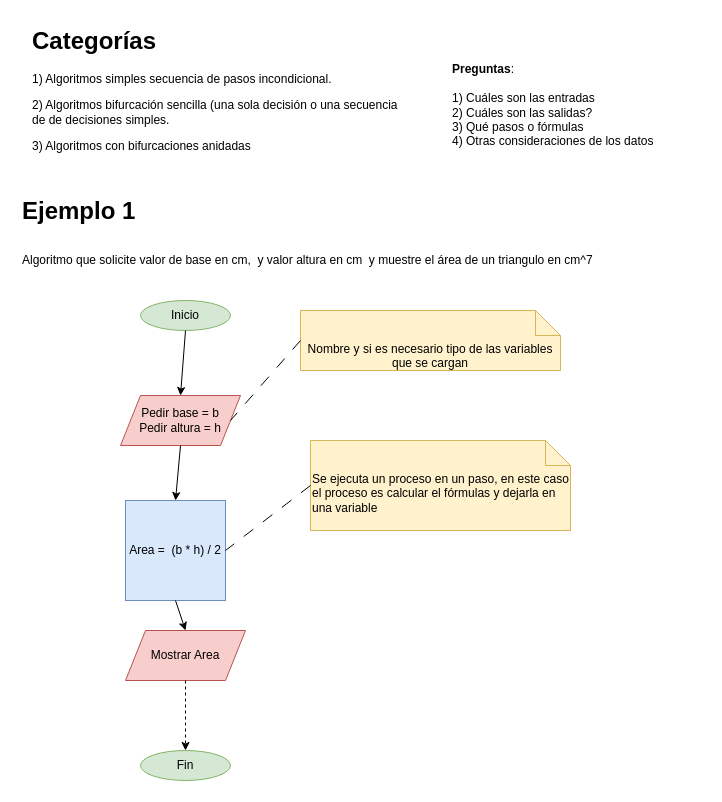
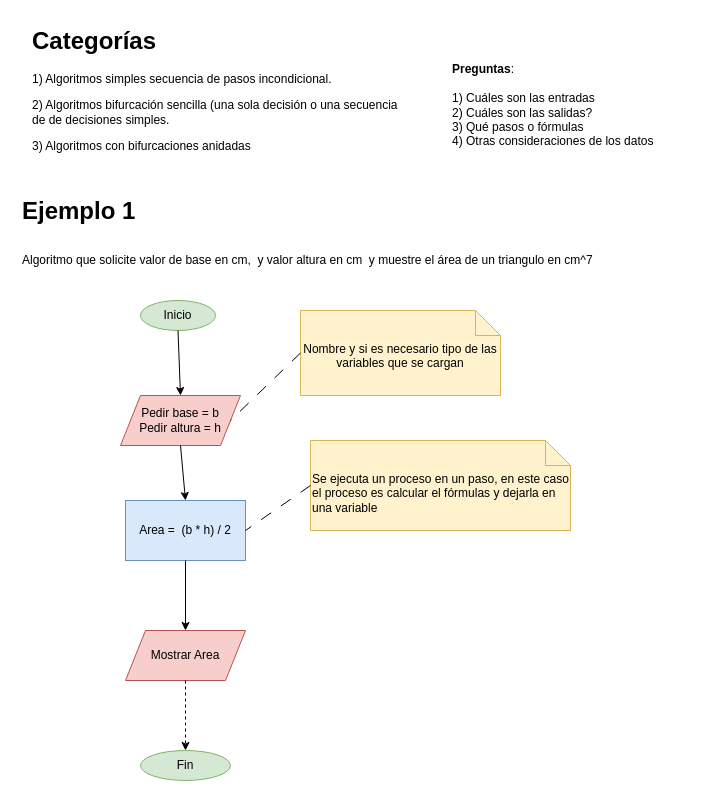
(186, 316) -> (178, 316)
(431, 341) -> (401, 353)
(176, 551) -> (186, 531)
